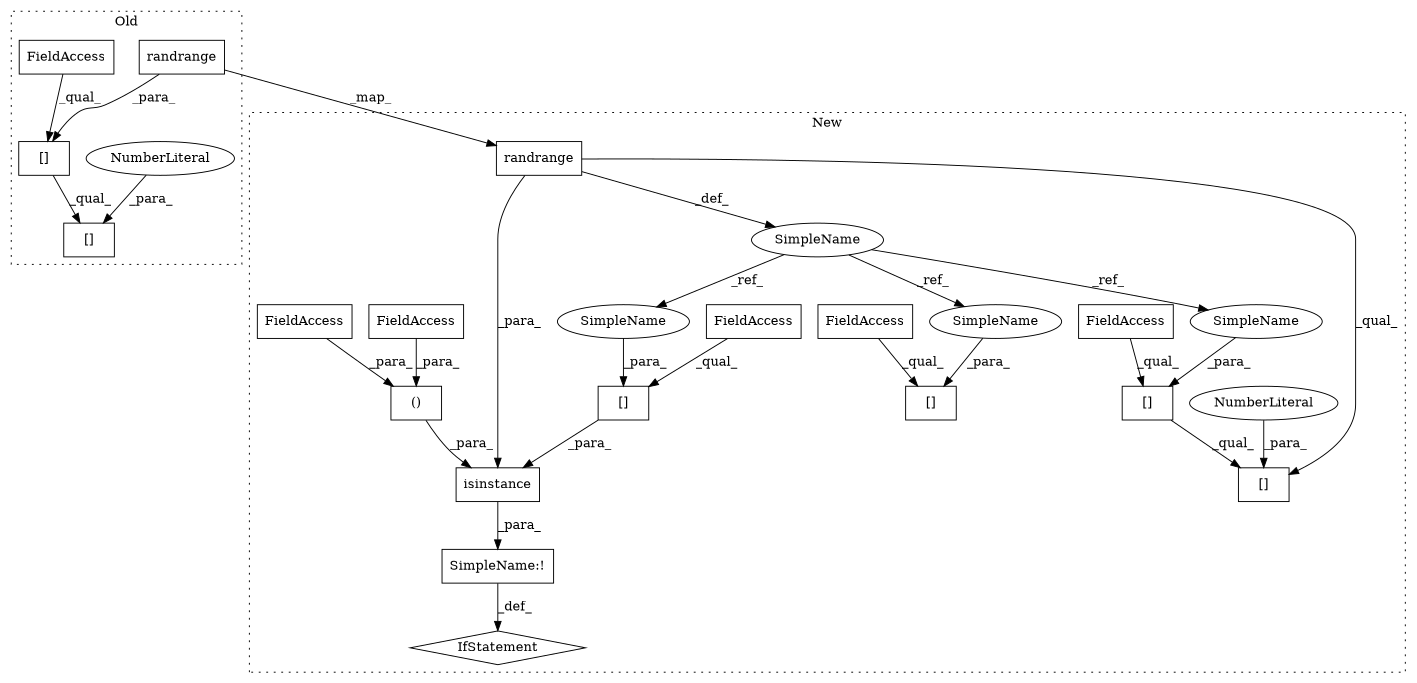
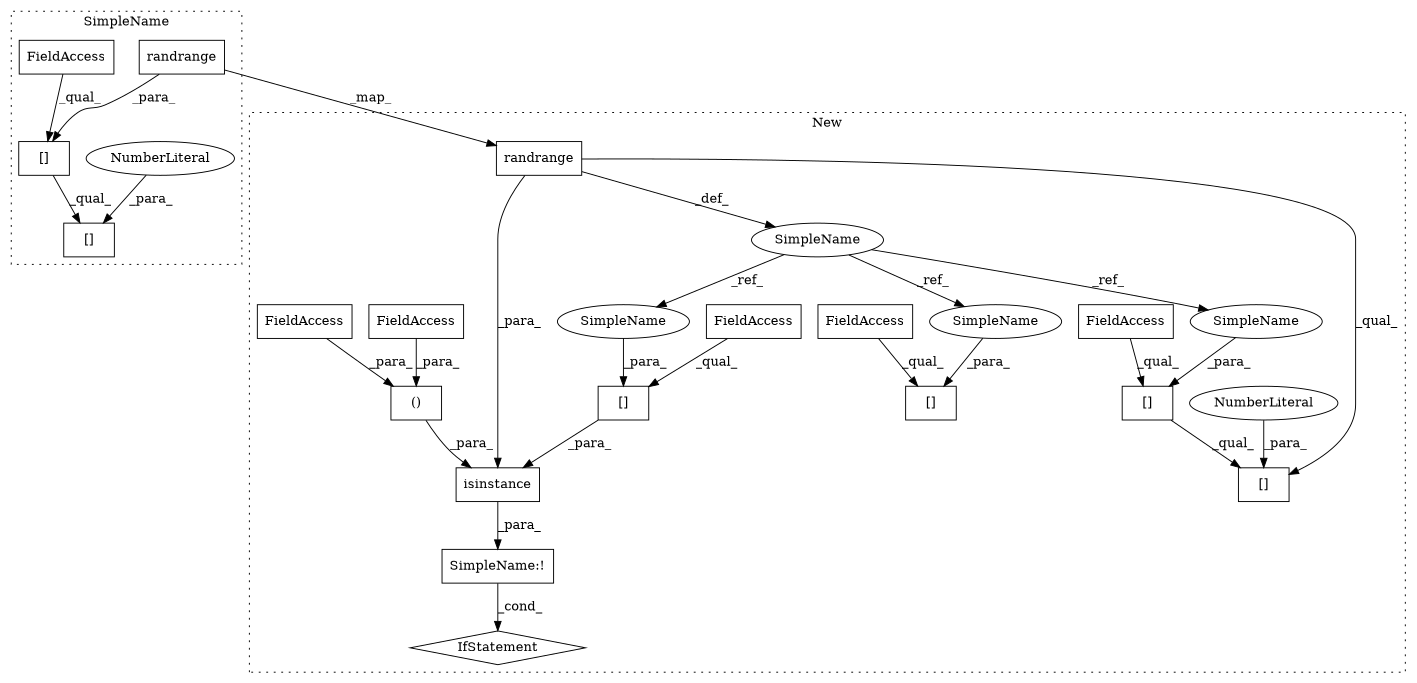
(127, 22) -> (127, 22)
(515, 607) -> (520, 607)
